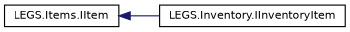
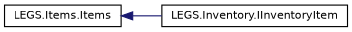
(62, 16) -> (63, 16)
